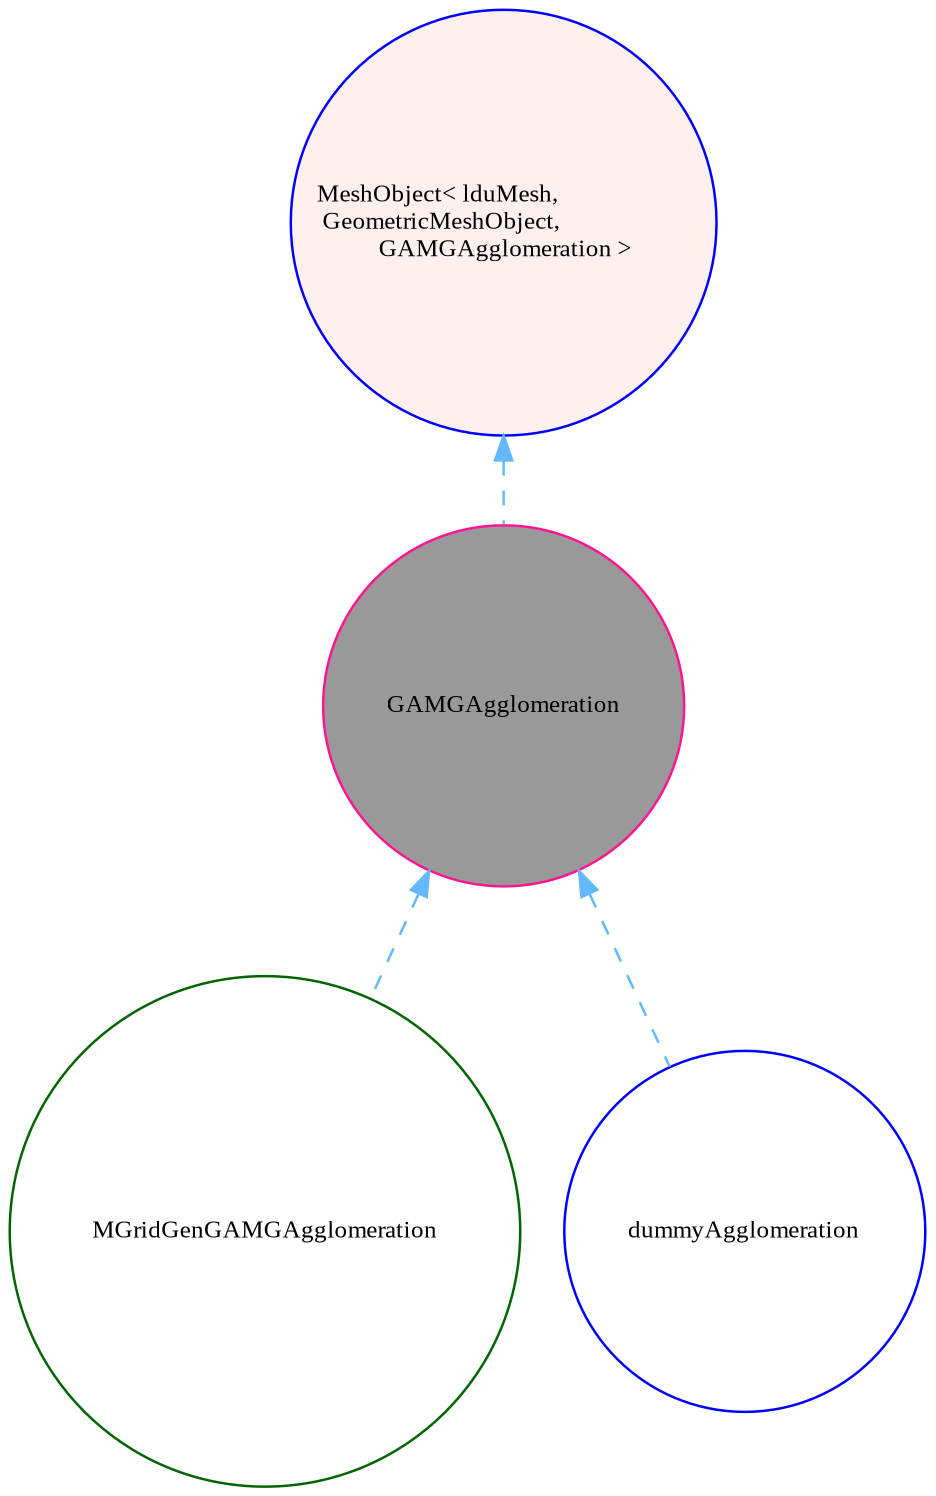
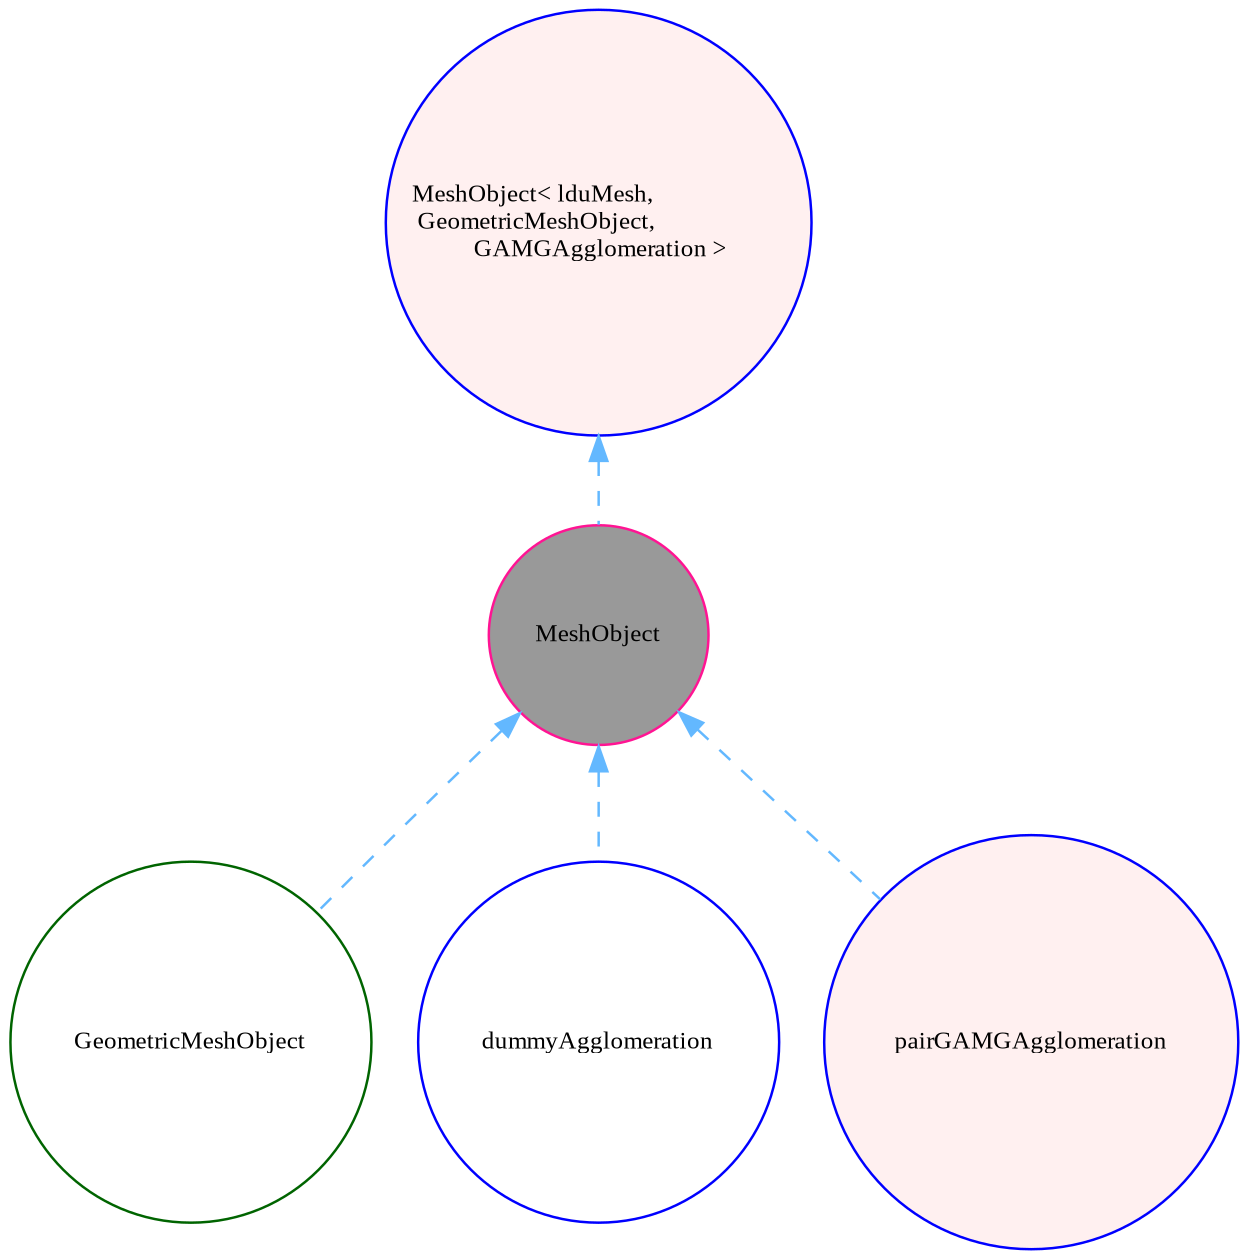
(504, 706) -> (599, 635)
none -> (1031, 1042)
(265, 1231) -> (191, 1042)
